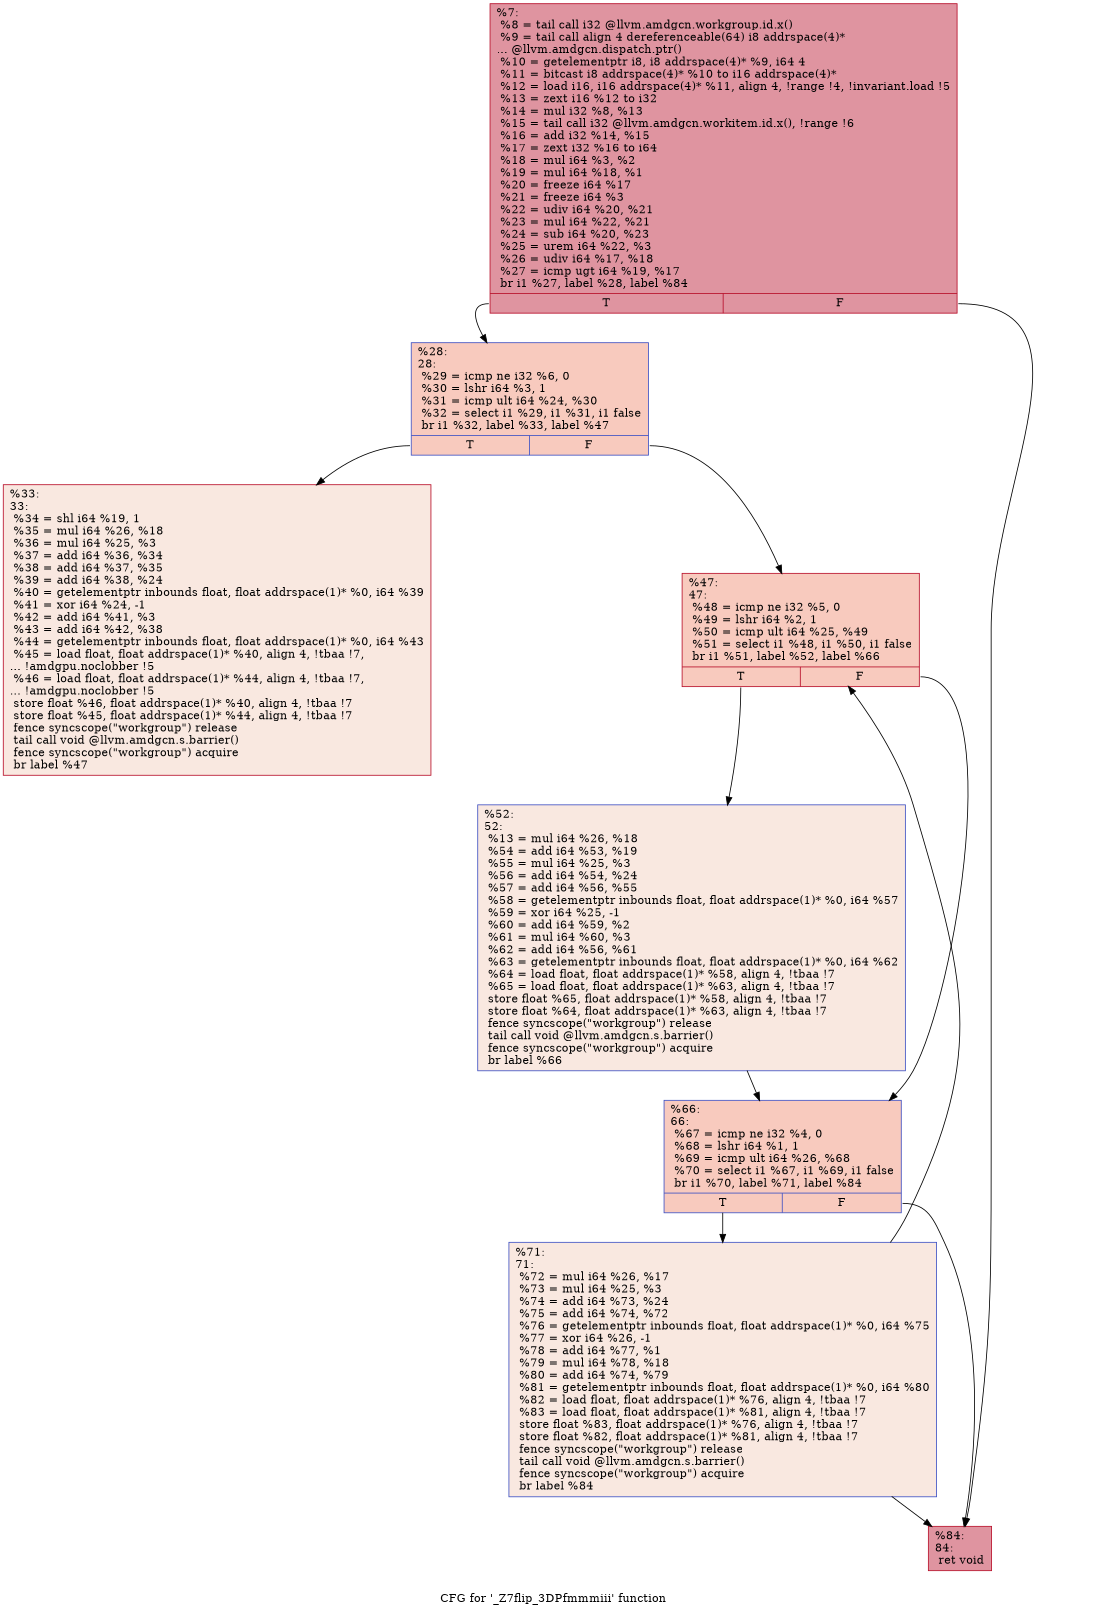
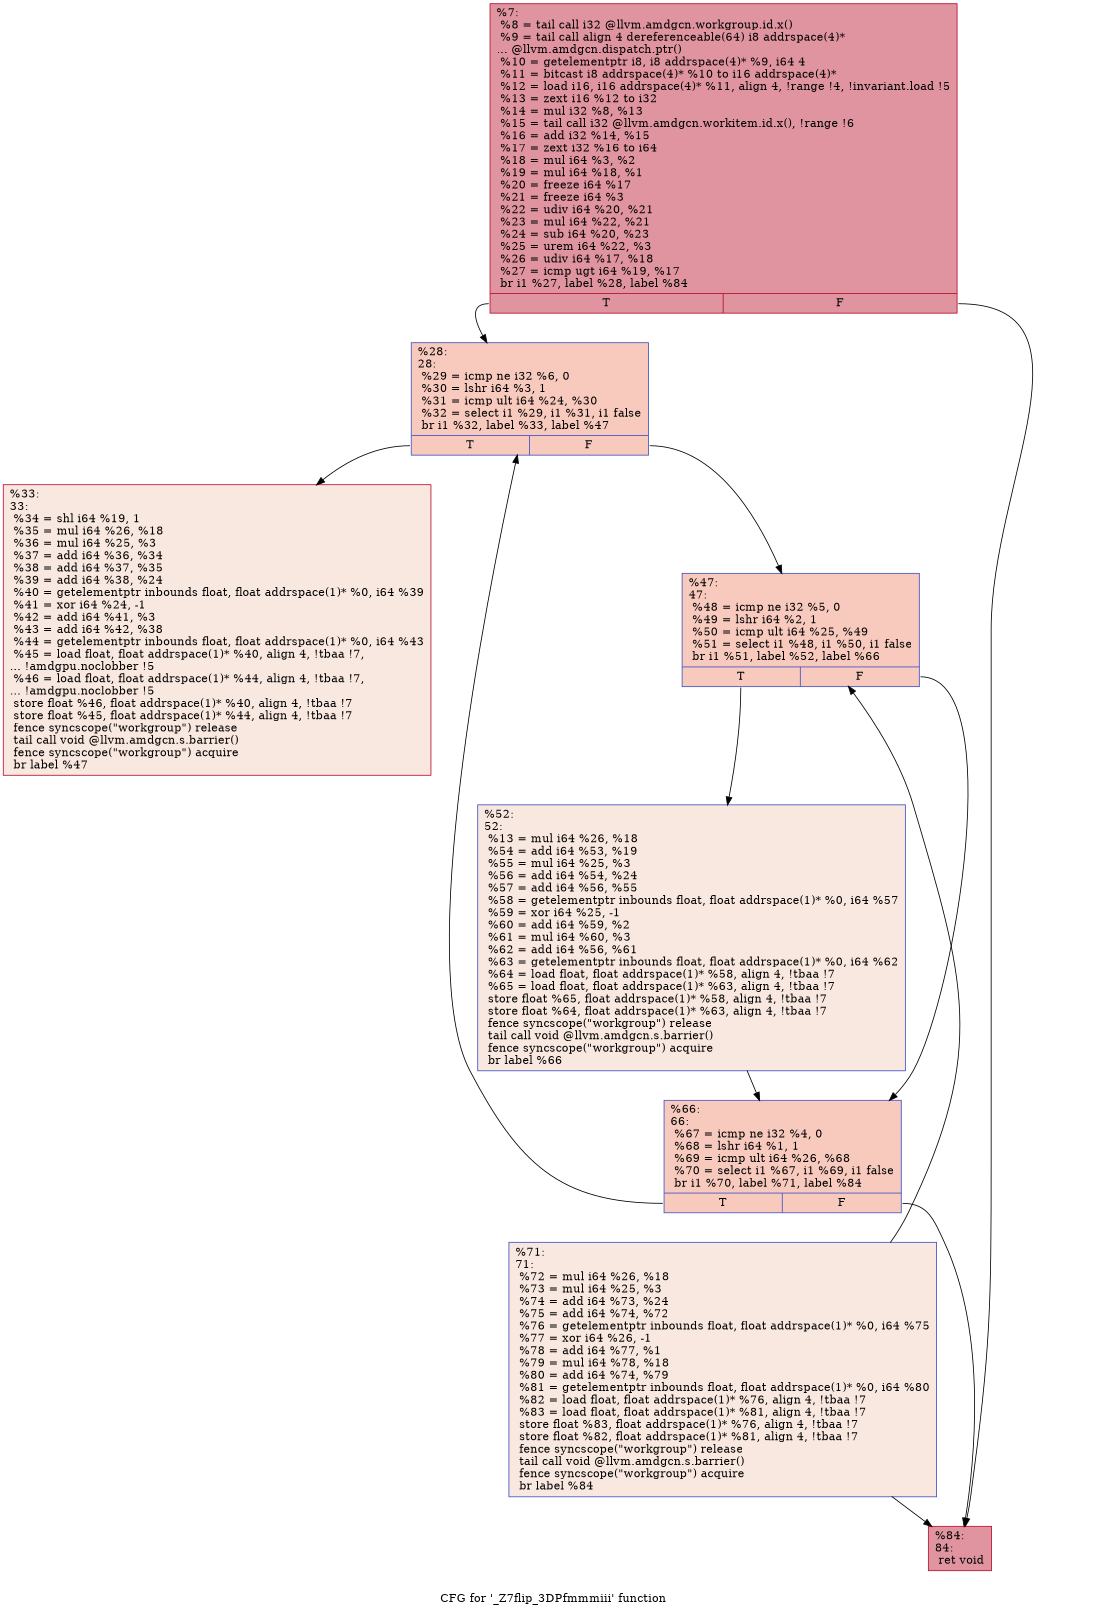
(801, 630) -> (801, 630)
(723, 1224) -> (451, 891)
(593, 1277) -> (593, 1277)
